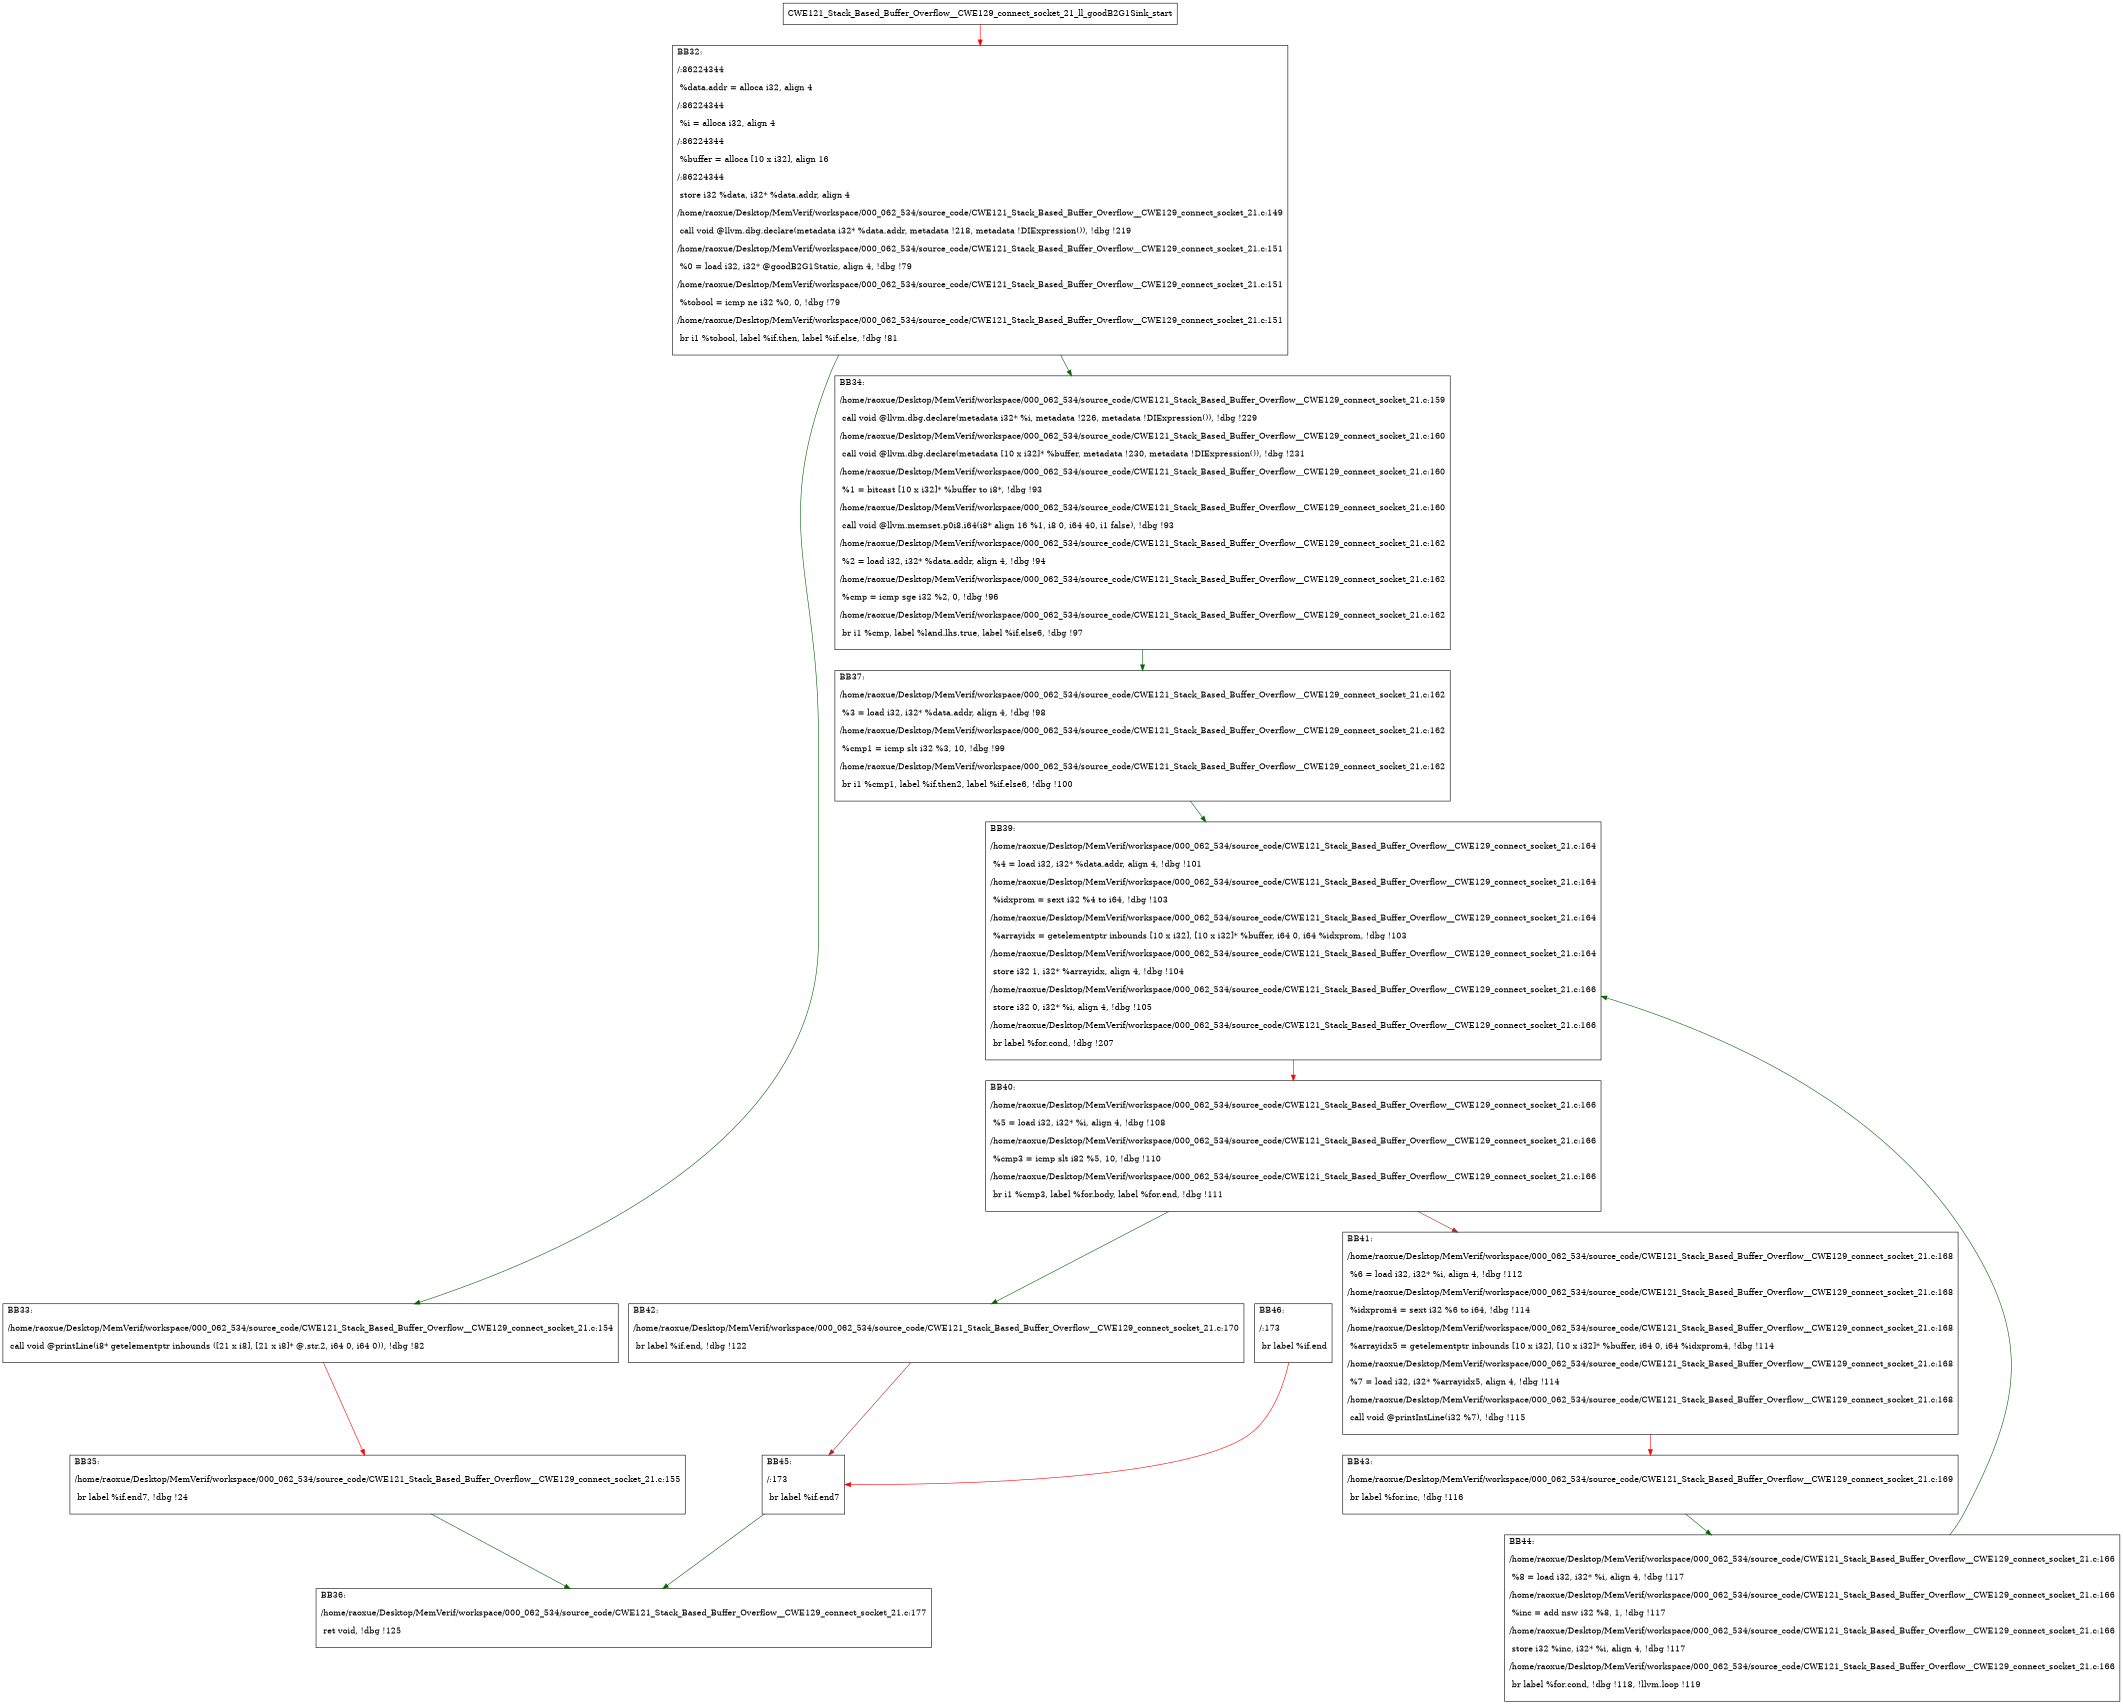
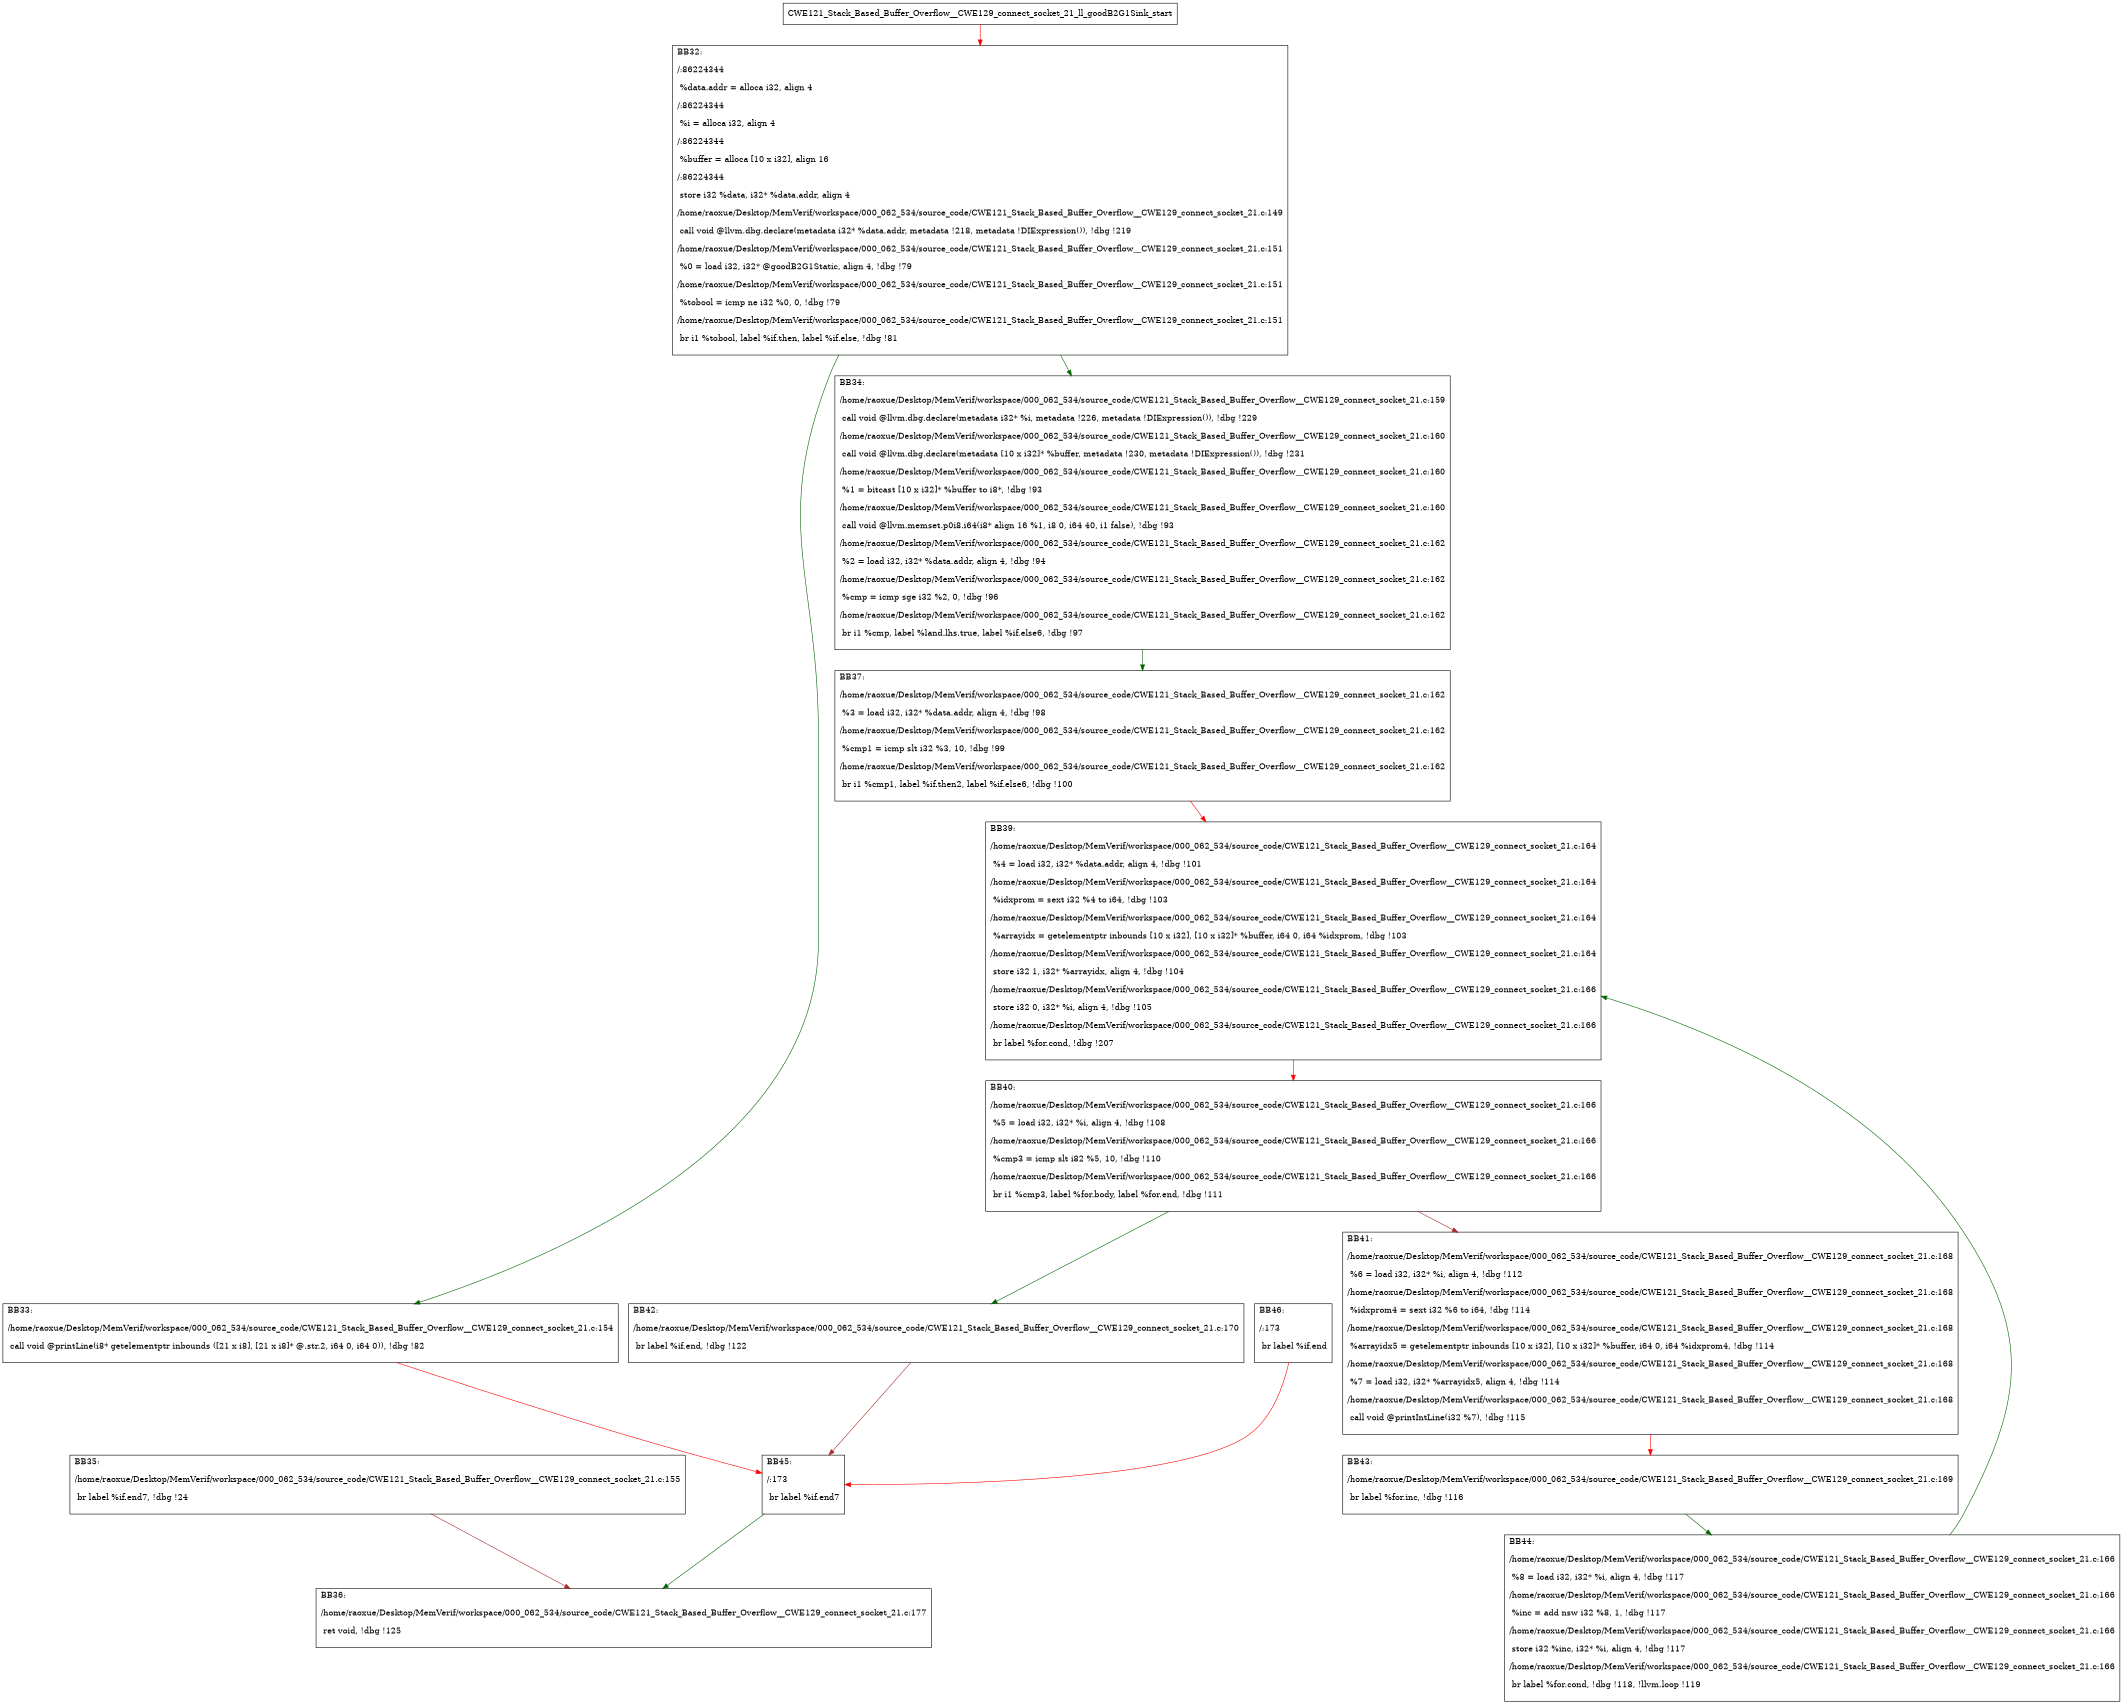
(1196, 809) -> (1196, 809)
(343, 1406) -> (575, 1420)
(498, 1550) -> (498, 1550)
